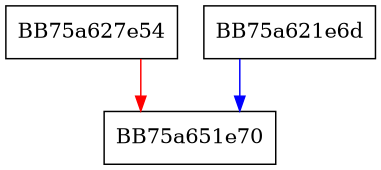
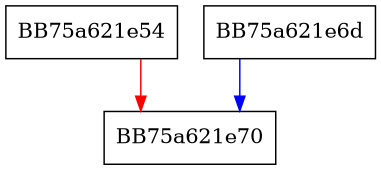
(92, 32) -> (92, 32)
(190, 138) -> (190, 138)
